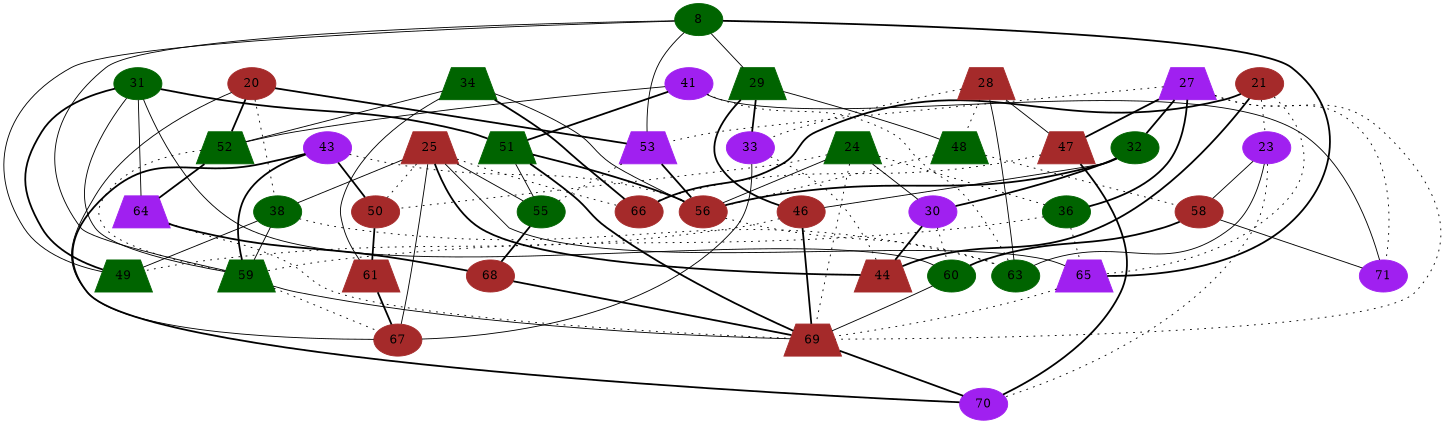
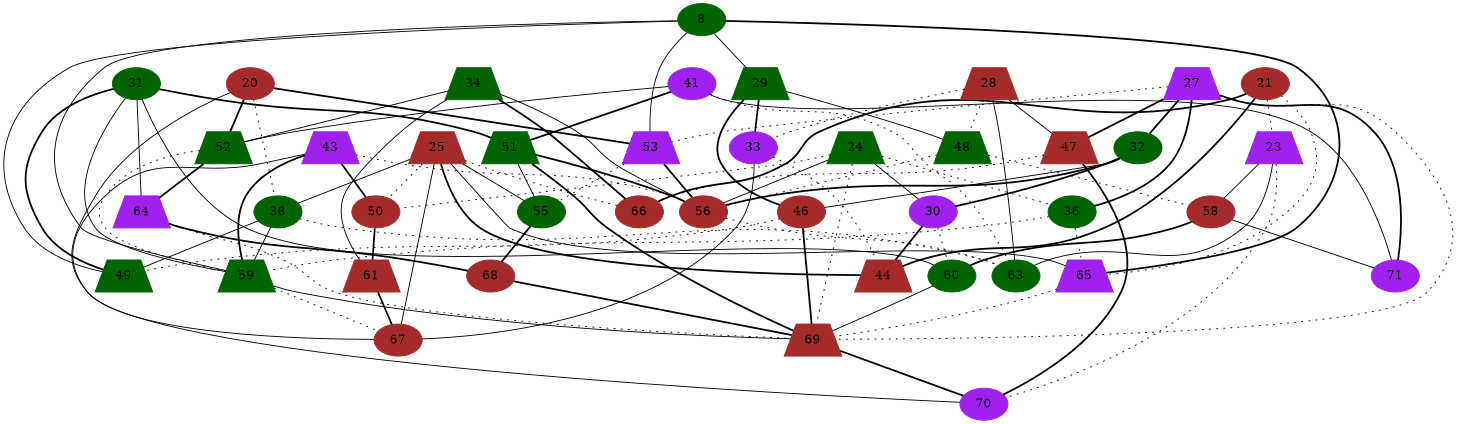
(1354, 125) -> (1363, 122)
(328, 148) -> (330, 148)
(1267, 148) -> (1274, 148)
(360, 357) -> (360, 357)
